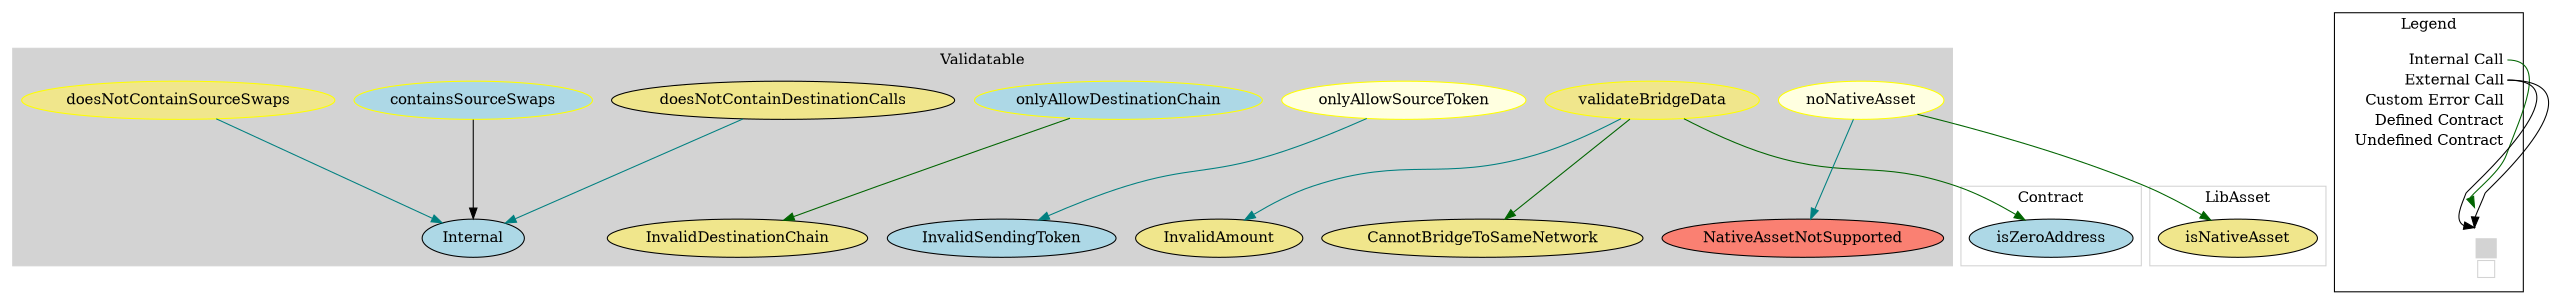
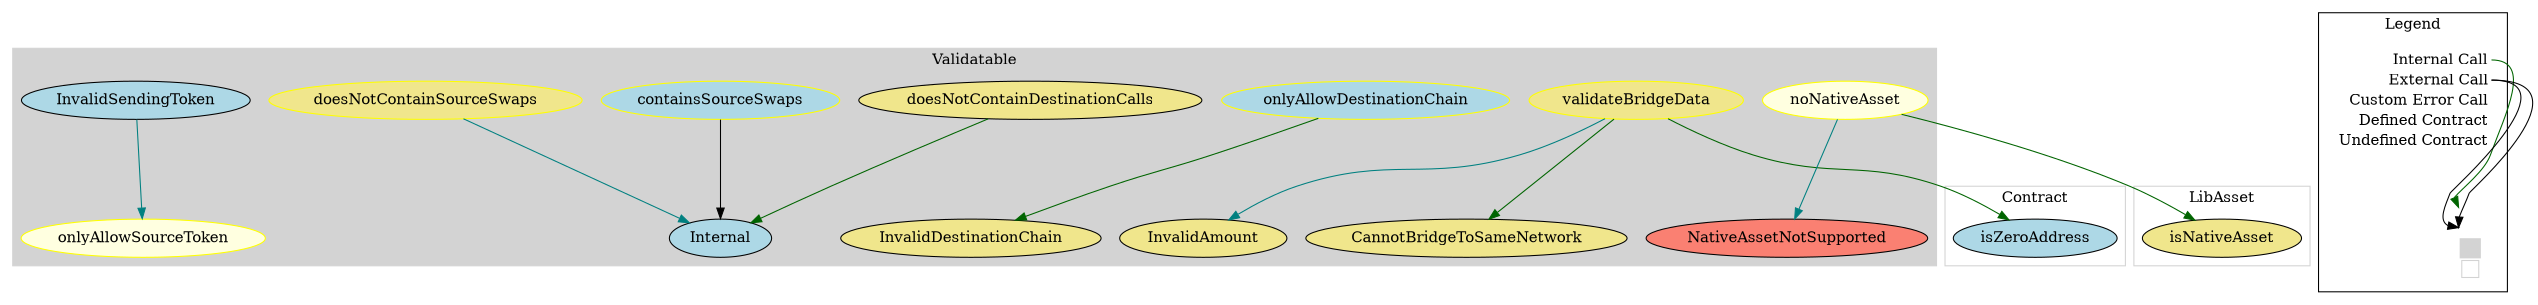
(629, 169) -> (874, 167)
(1208, 169) -> (139, 164)
